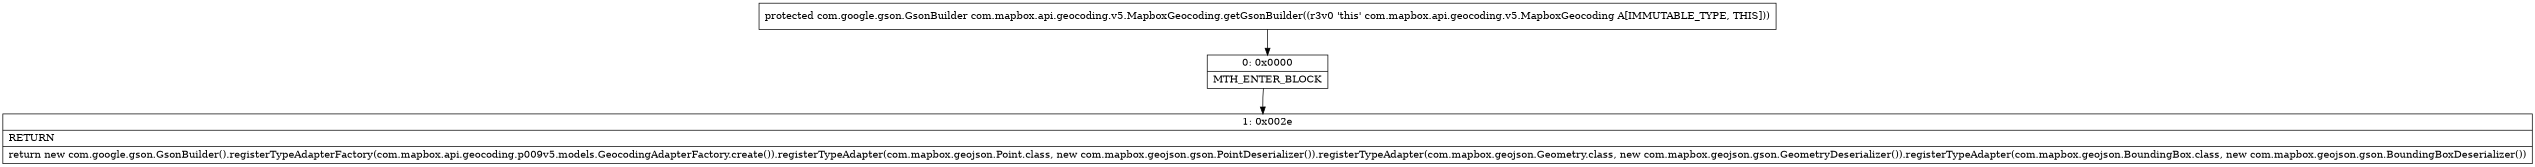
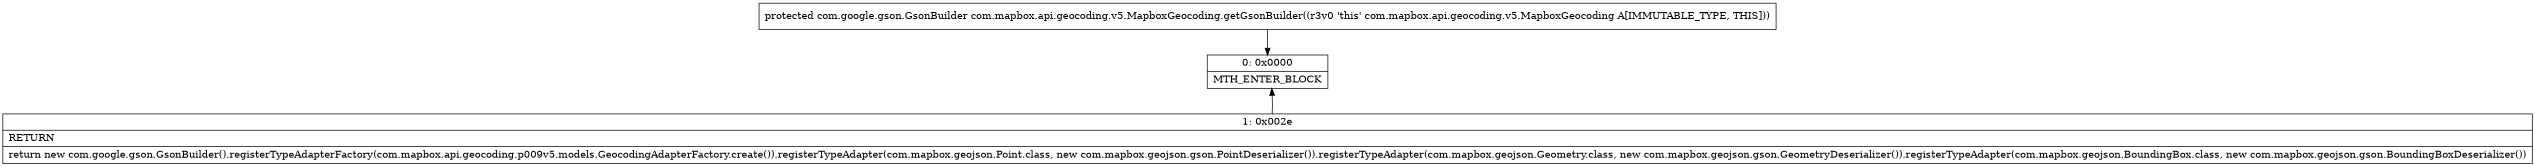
(1263, 98) -> (1272, 105)
